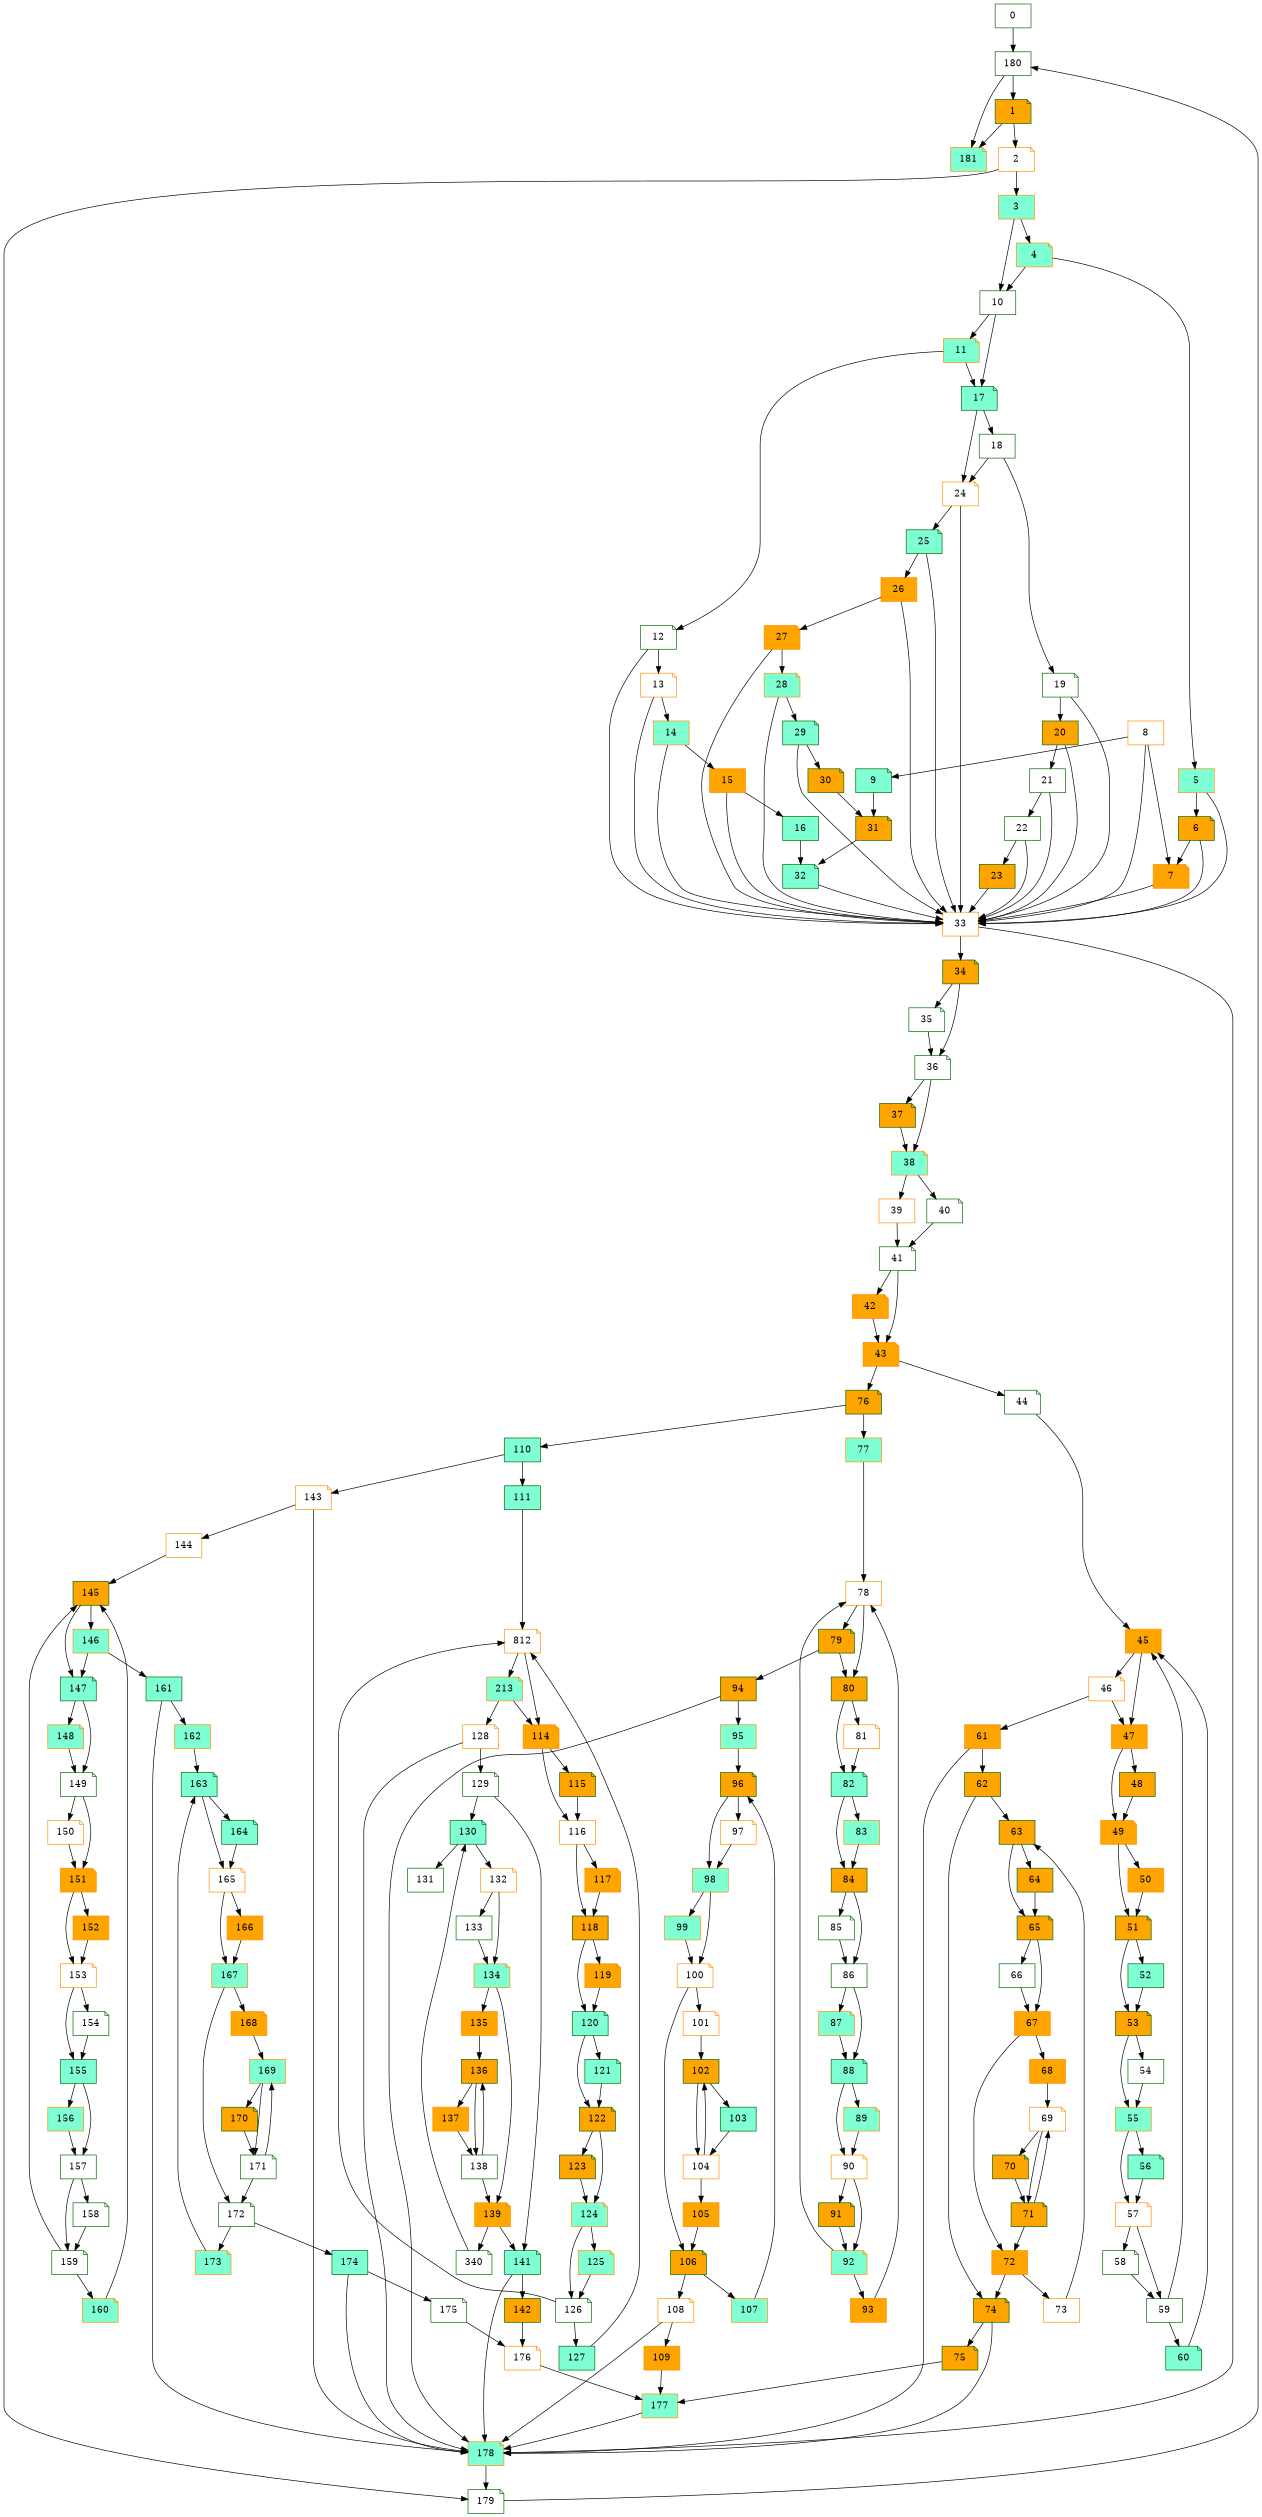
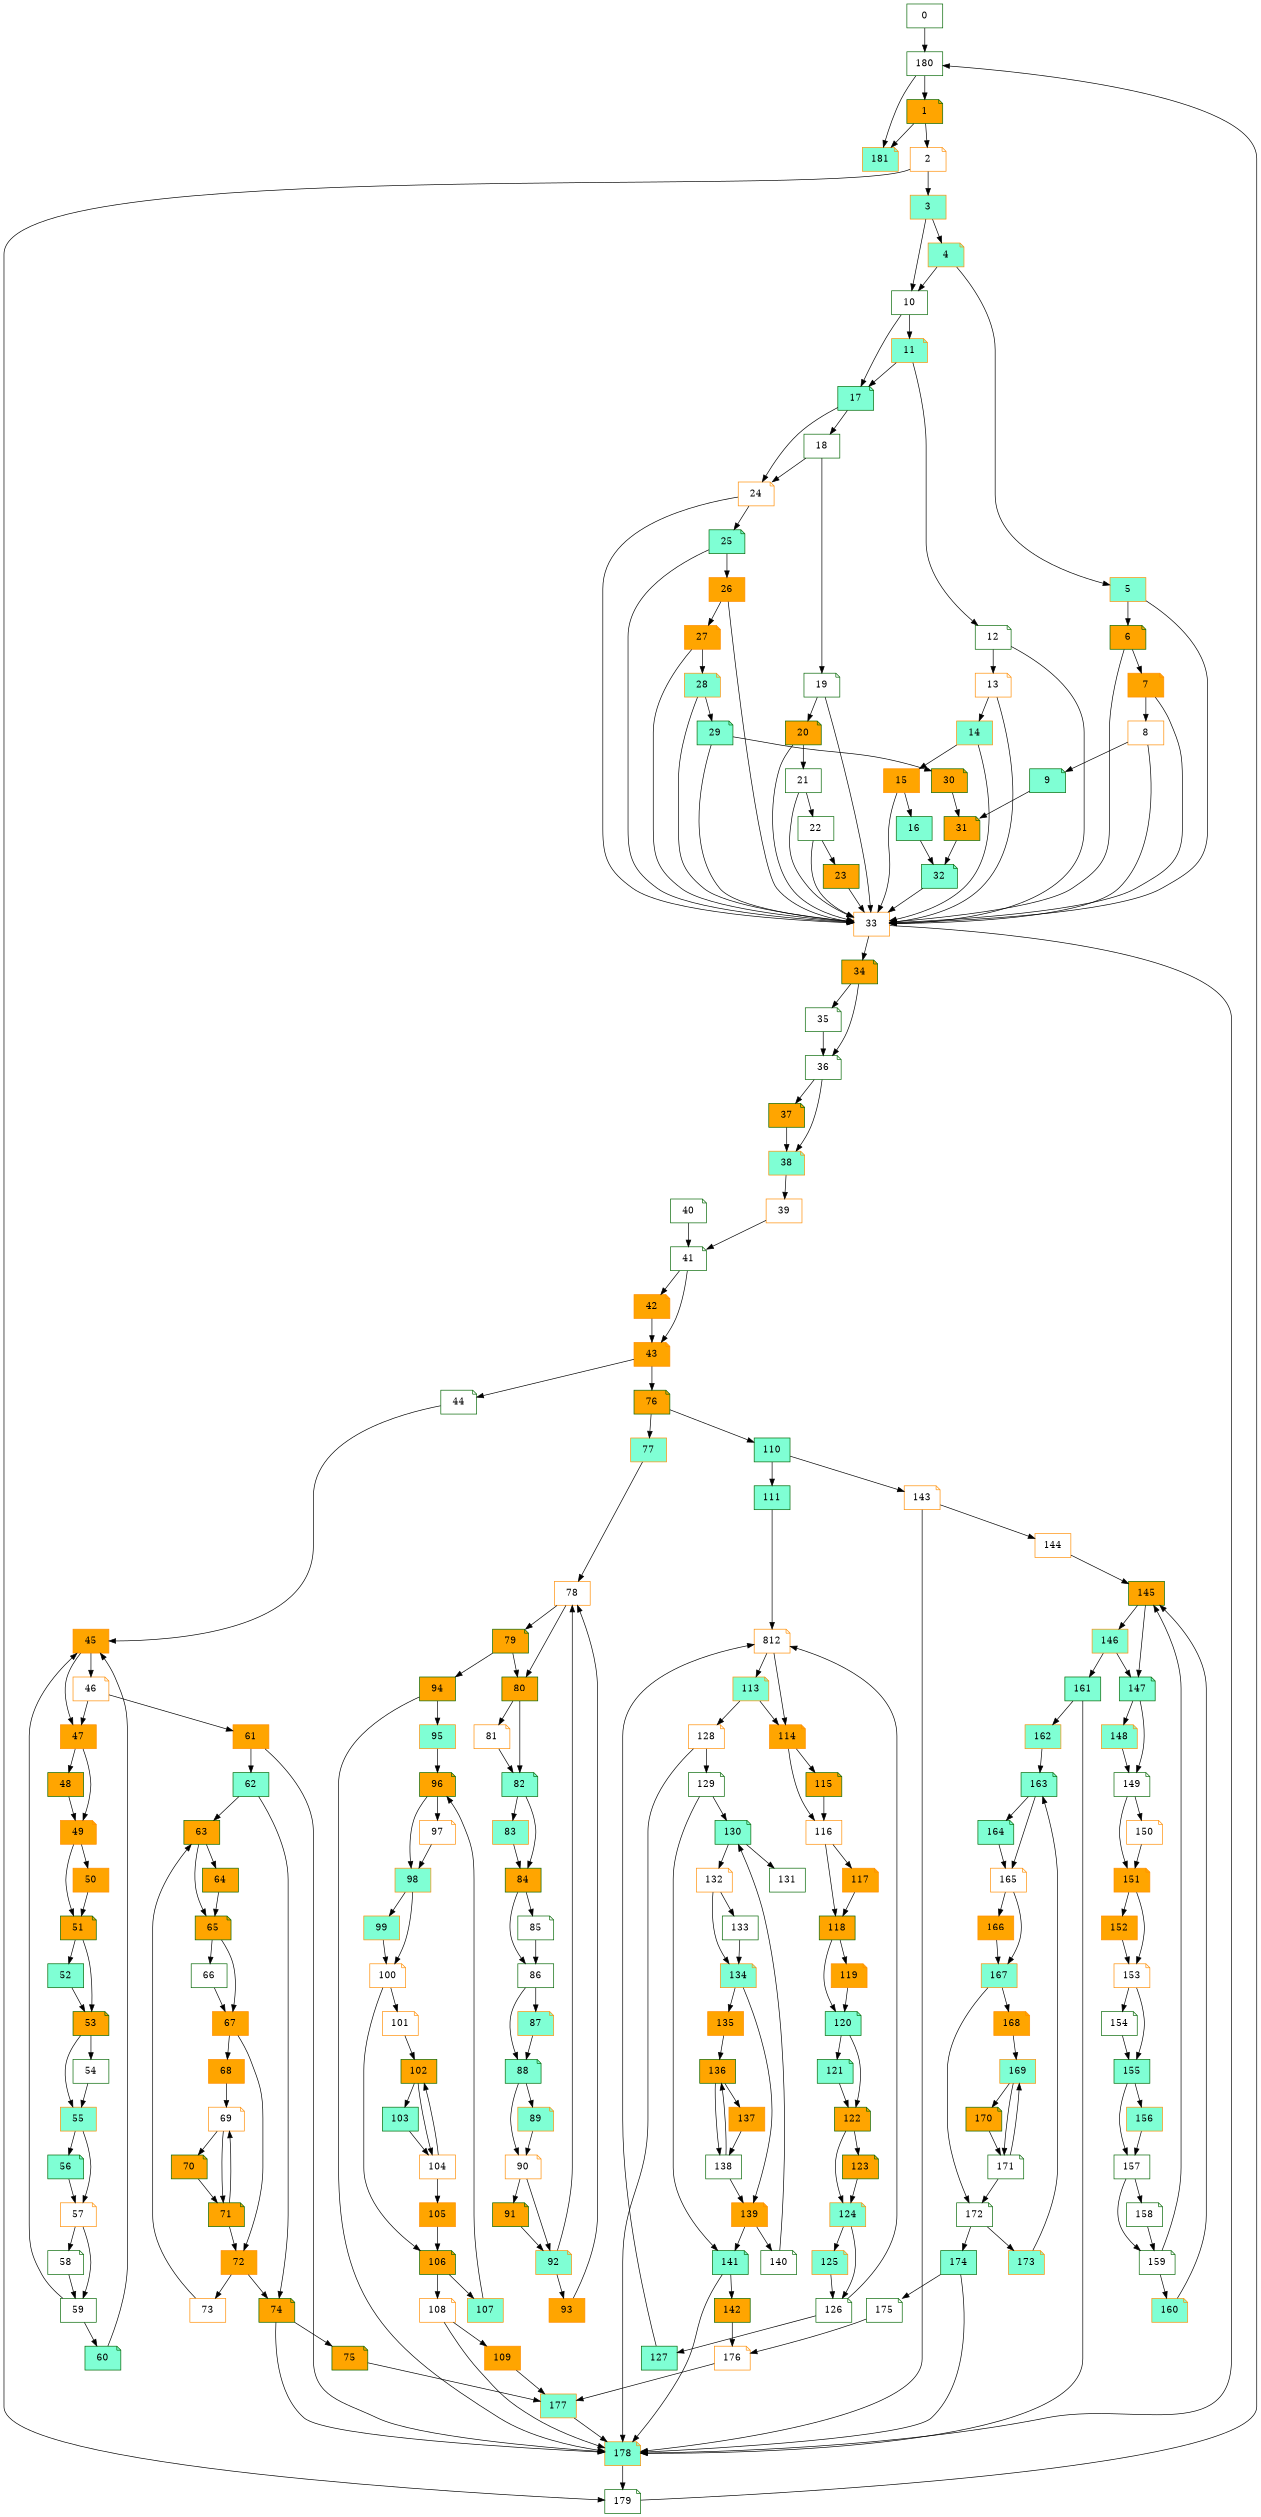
(1060, 733) -> (803, 733)
(1158, 801) -> (1146, 706)
(925, 1184) -> none
(505, 1689) -> (751, 1689)
(983, 1785) -> (251, 1785)
(474, 2263) -> (779, 2263)
